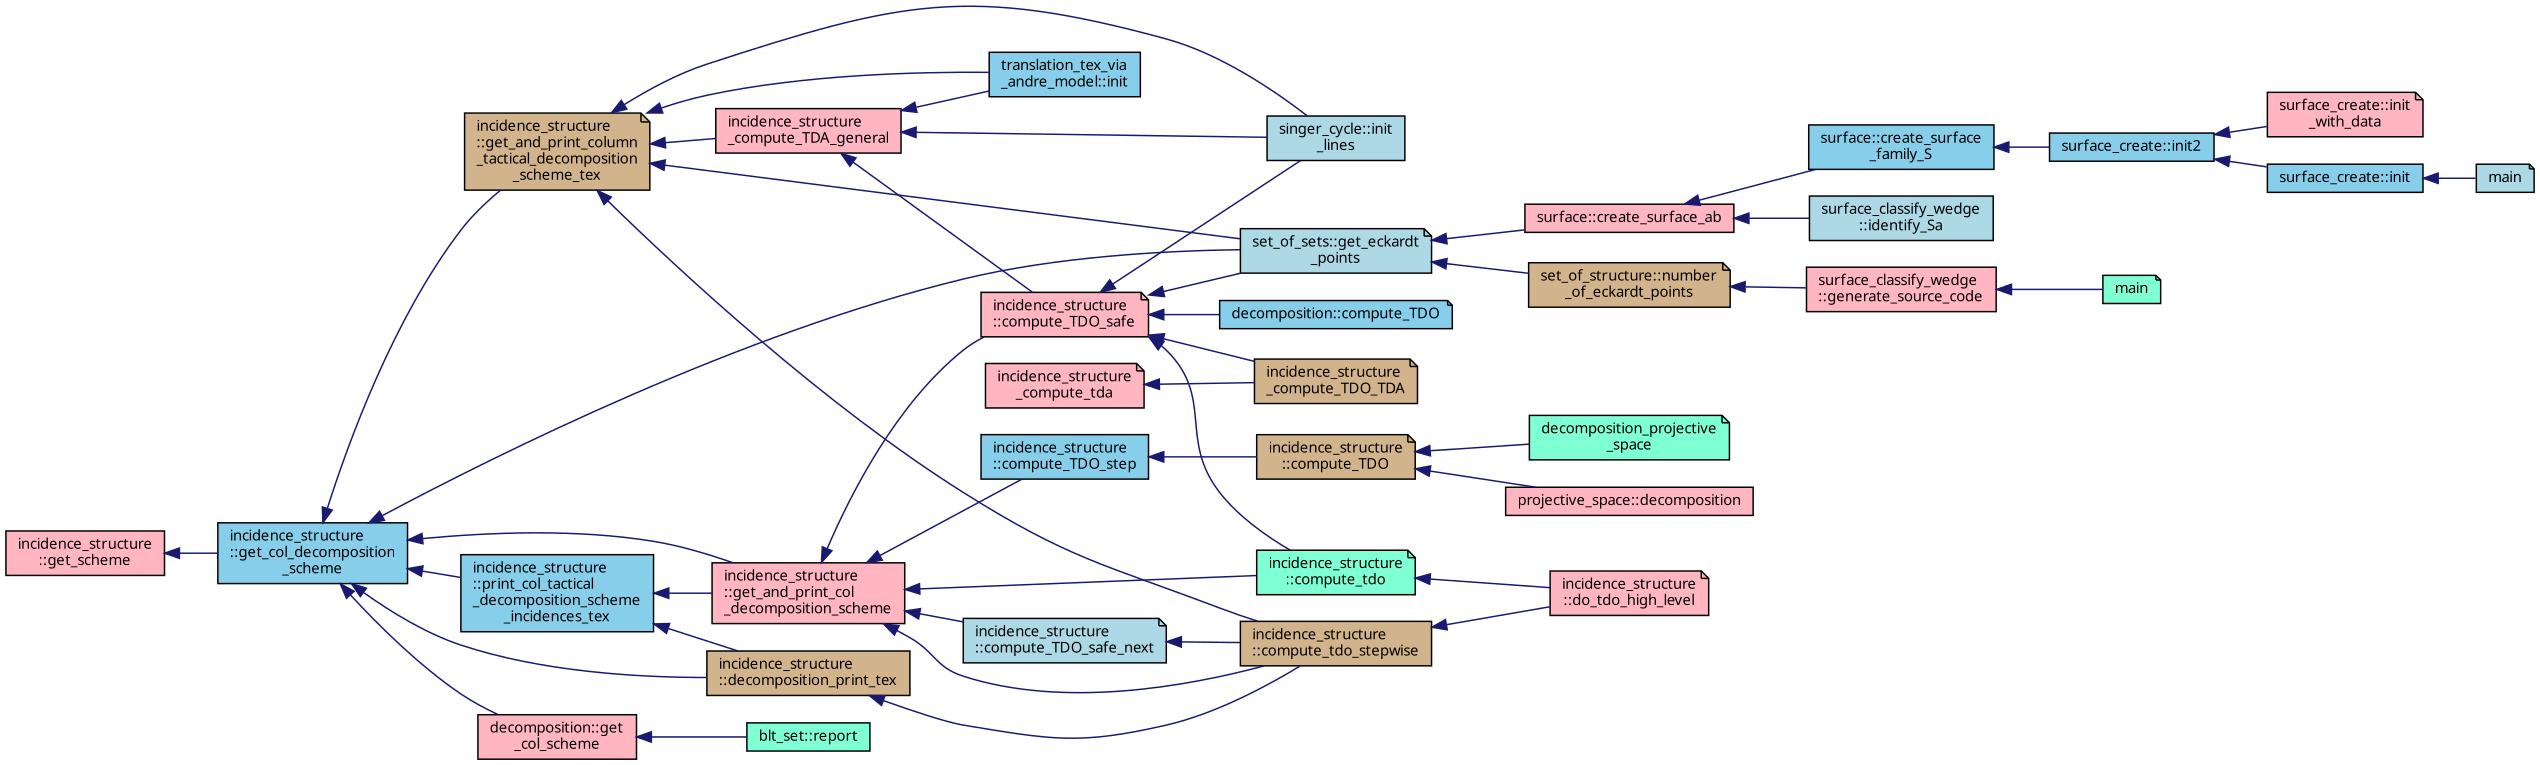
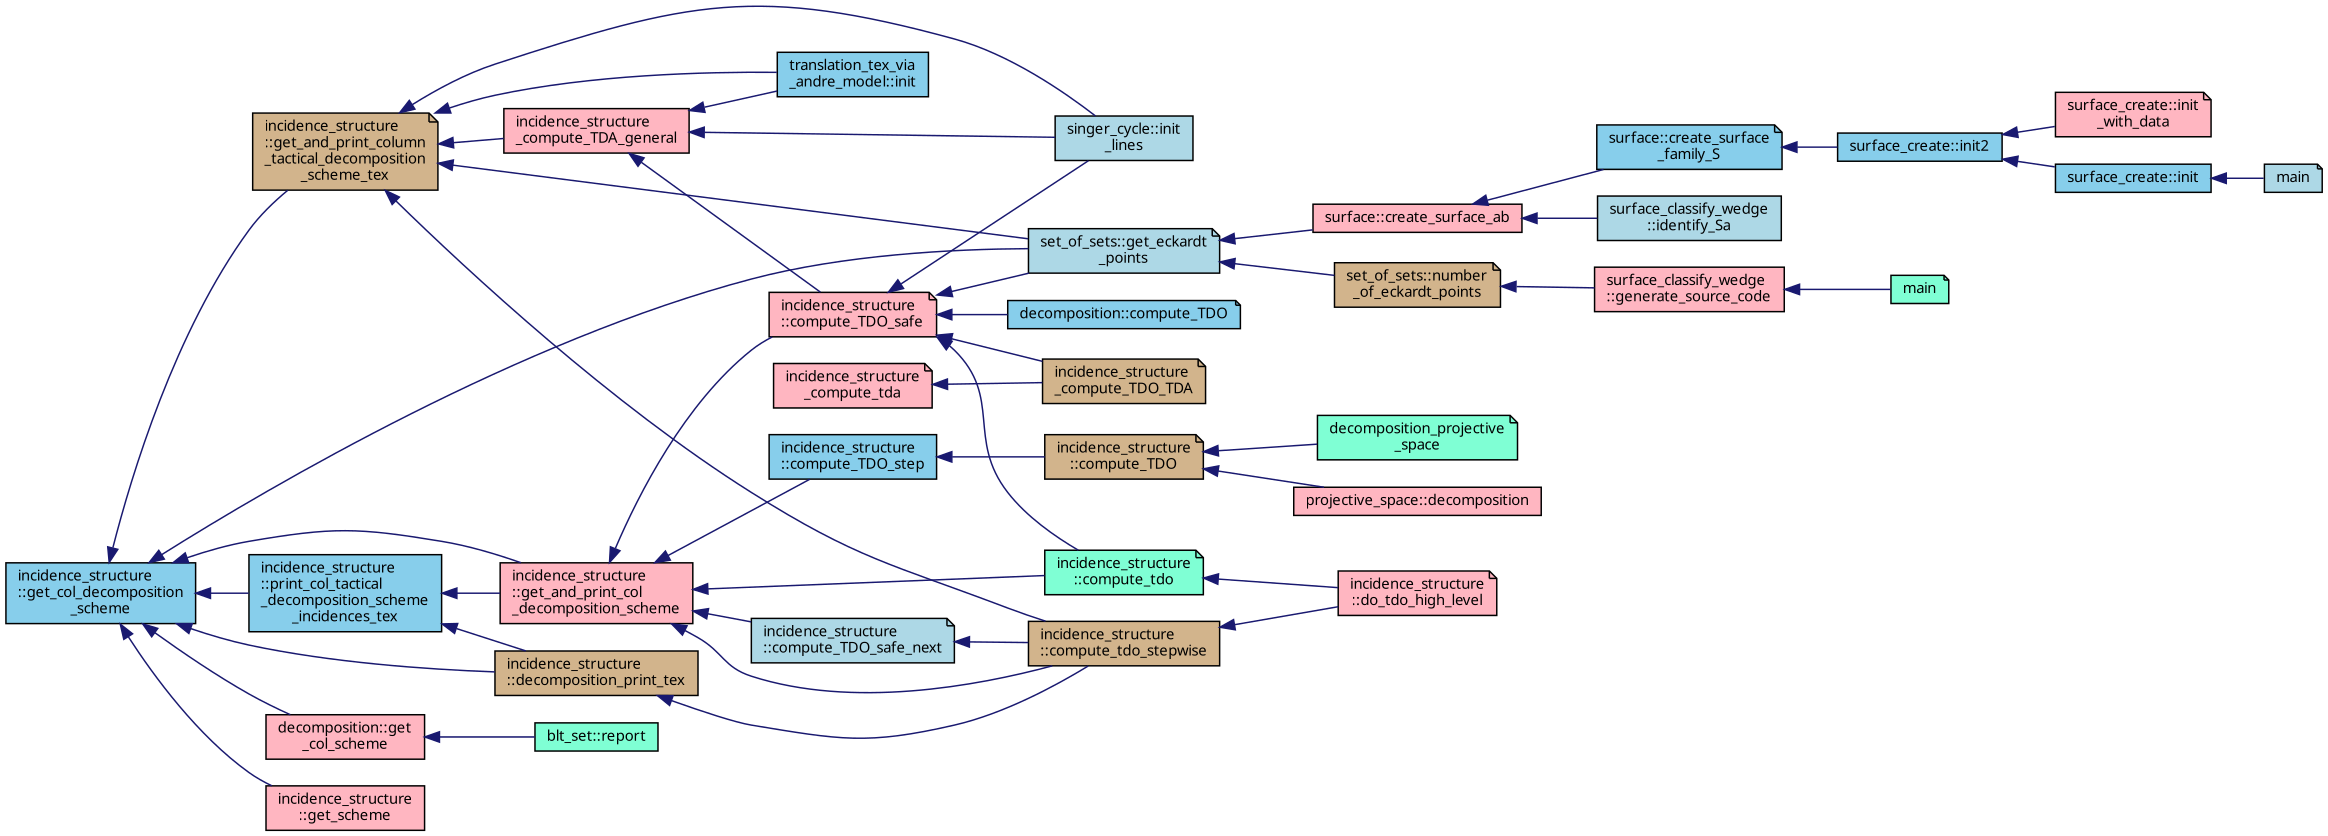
(1901, 147) -> (1689, 147)
(1629, 285) -> (1417, 285)
(199, 553) -> (192, 720)
